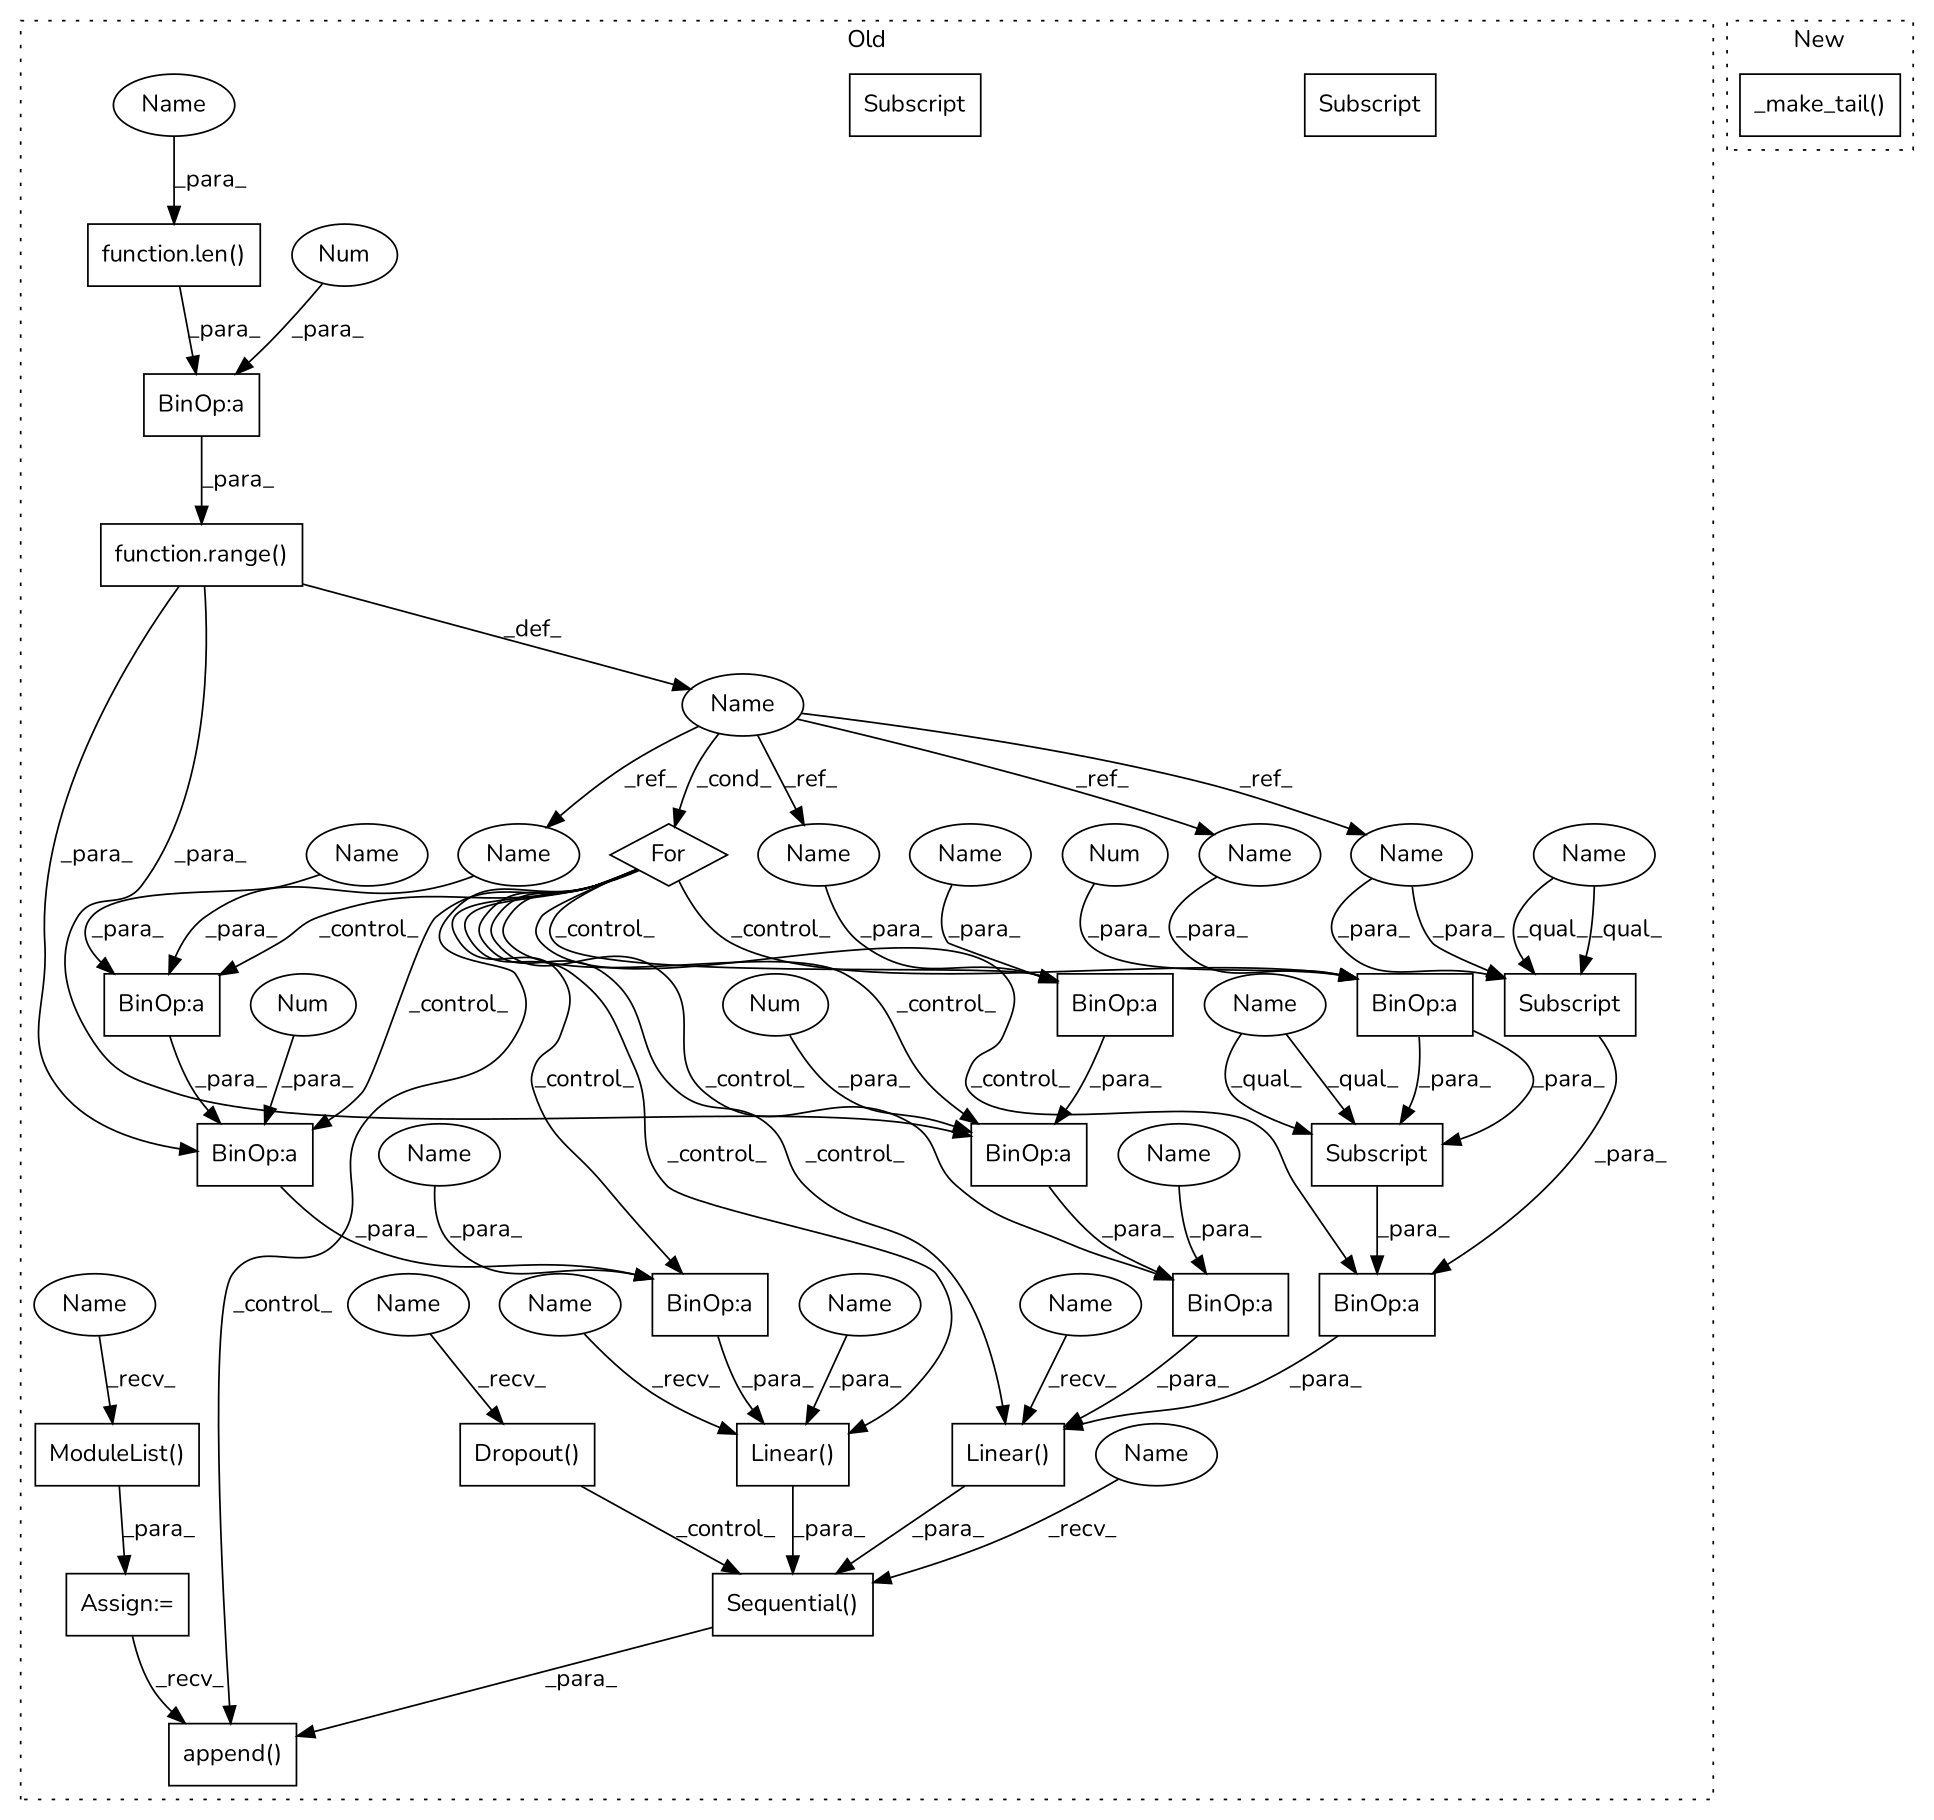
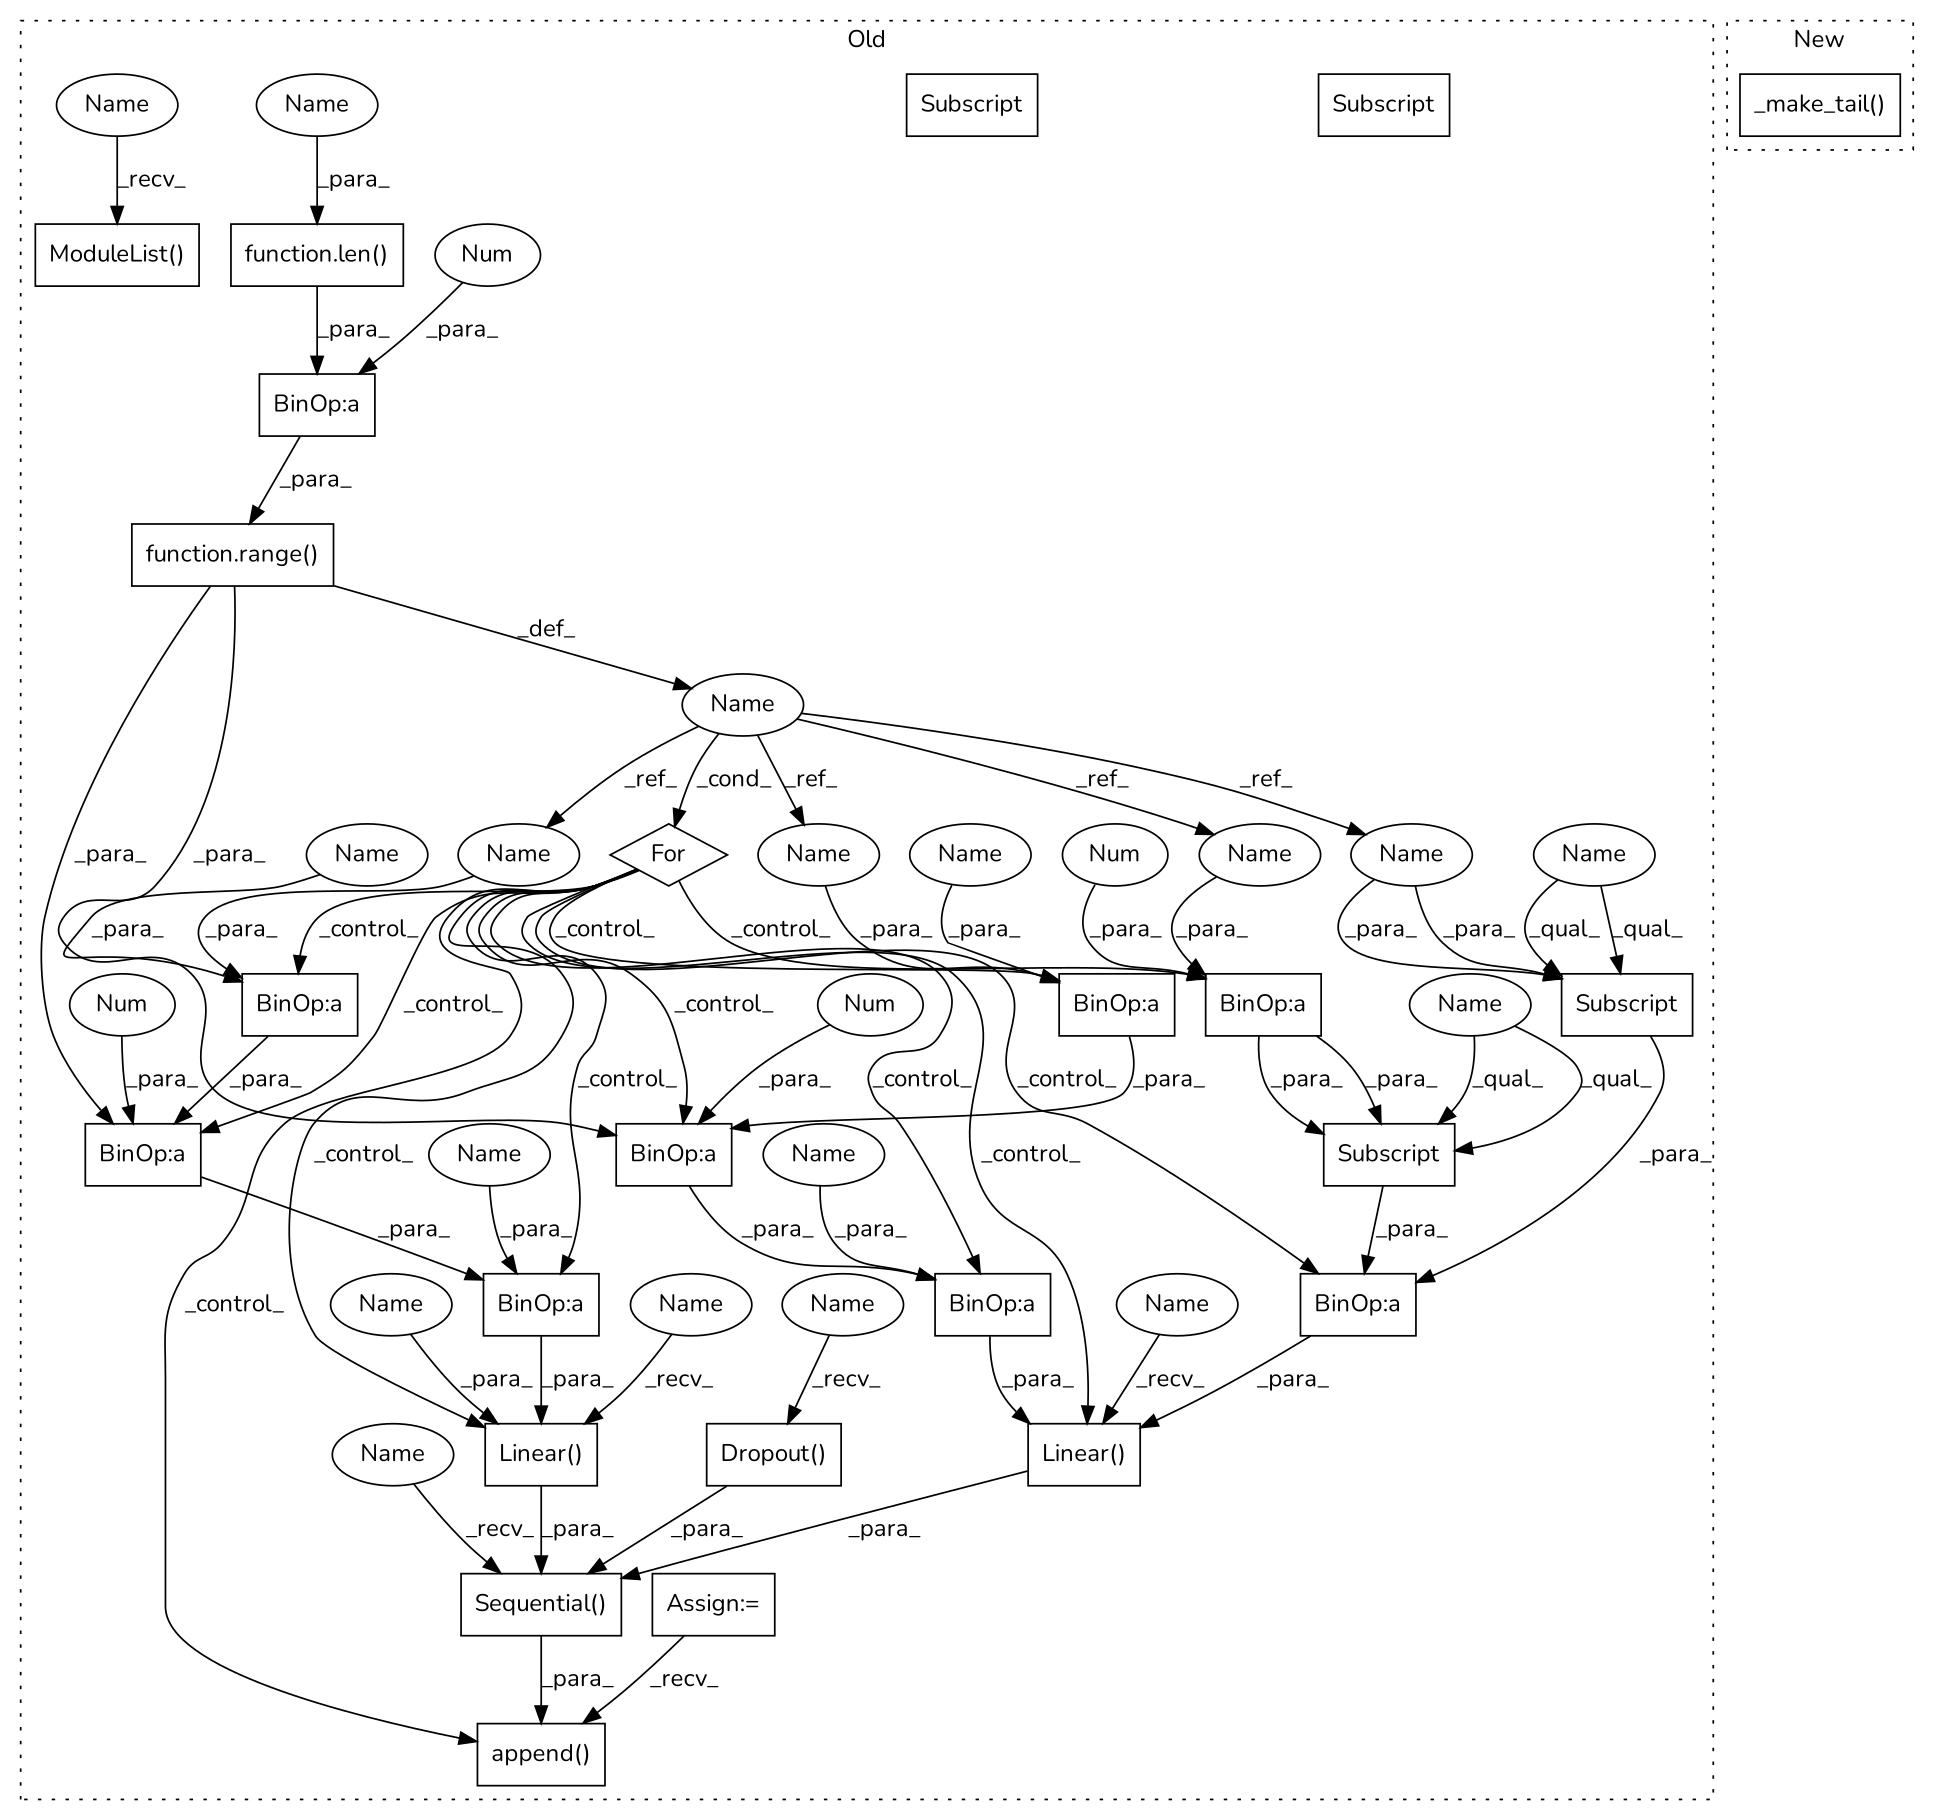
(122, 1521) -> none
(726, 1530) -> (708, 1530)
